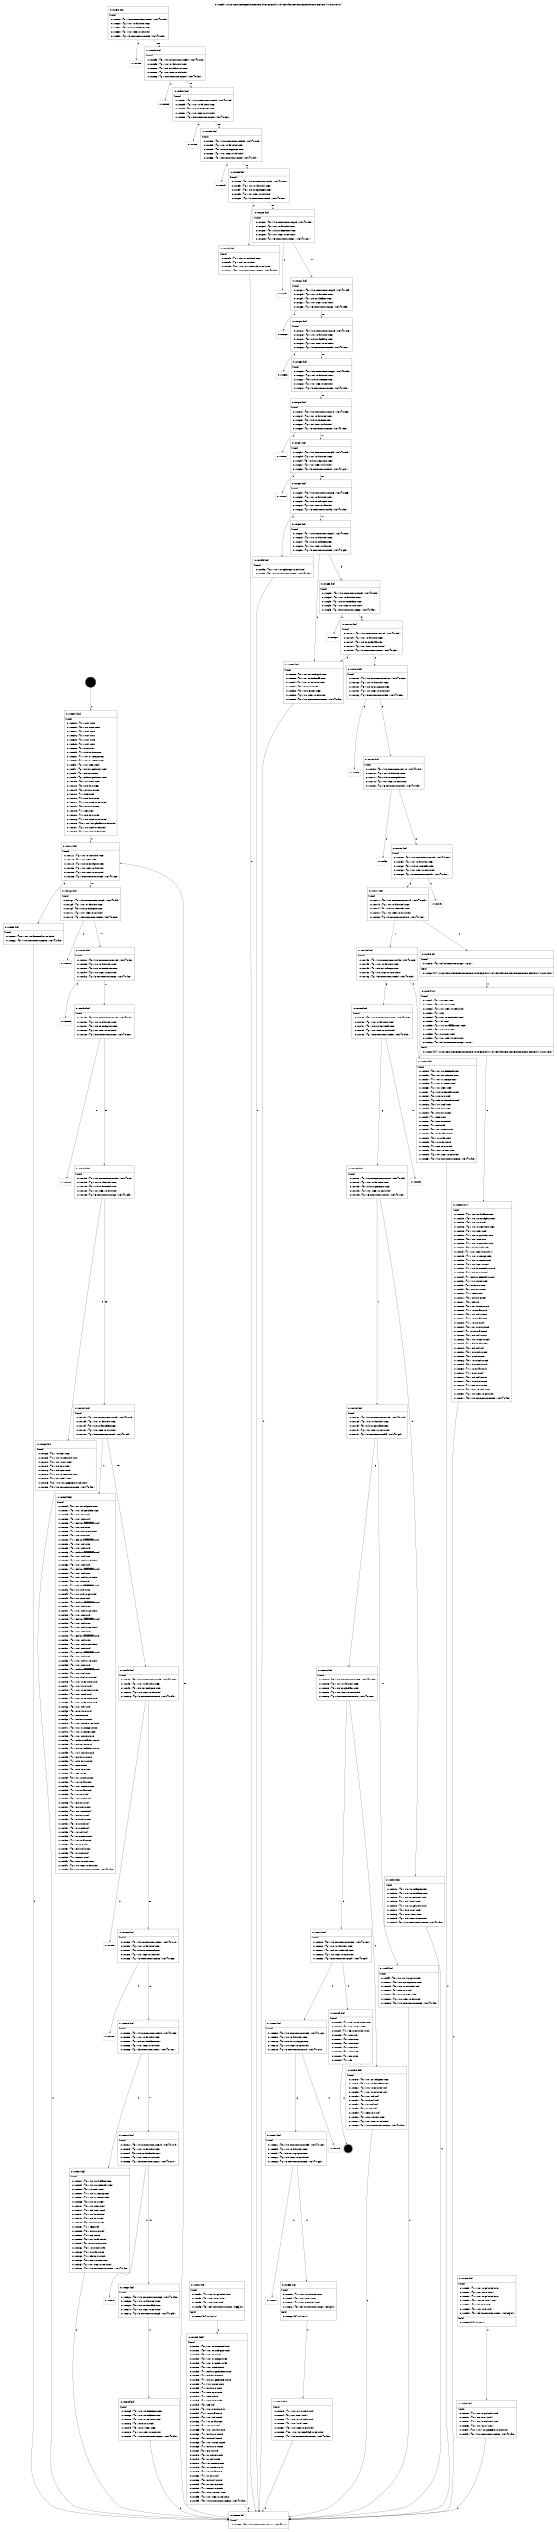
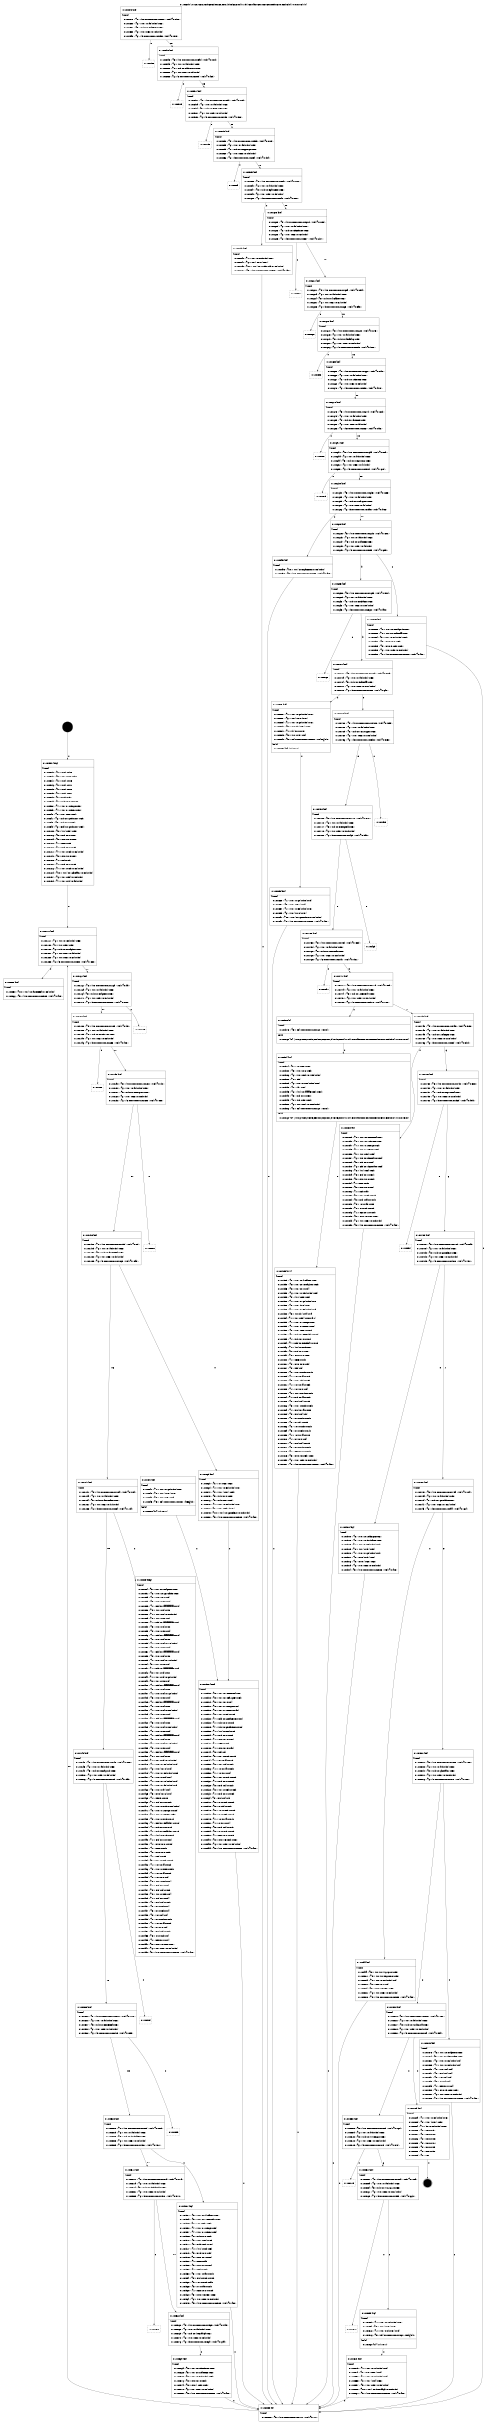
(346, 657) -> (336, 698)
(33, 1817) -> none
(52, 2079) -> (228, 1600)
